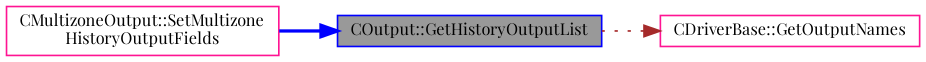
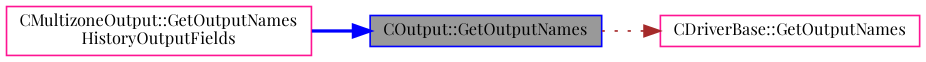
(143, 31) -> (159, 31)
(470, 31) -> (486, 31)
